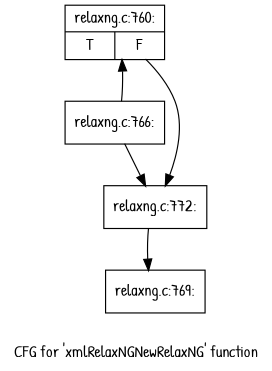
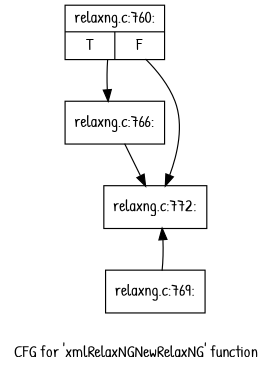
(122, 86) -> (107, 75)
(148, 244) -> (163, 255)
